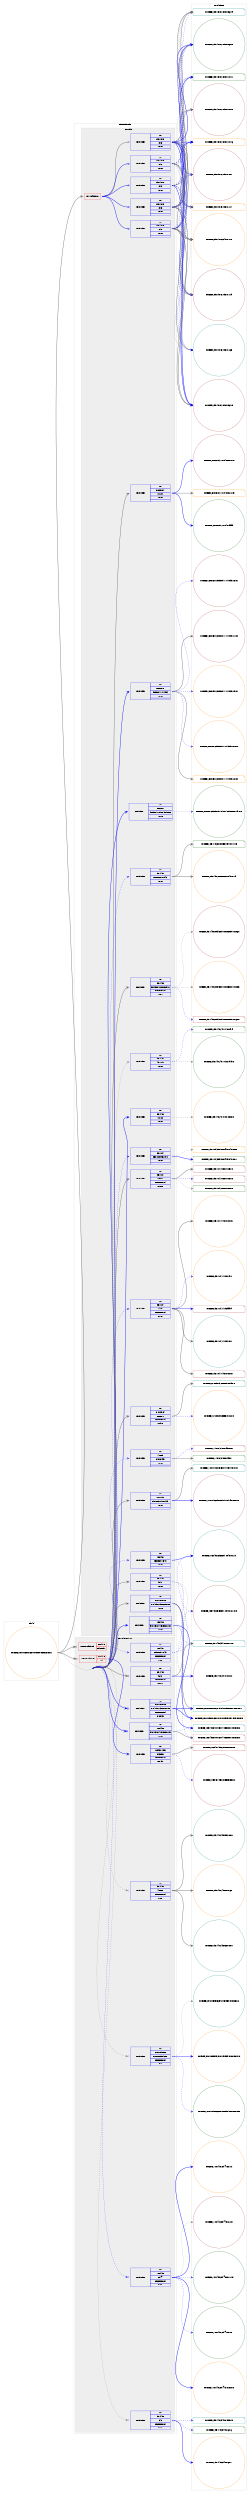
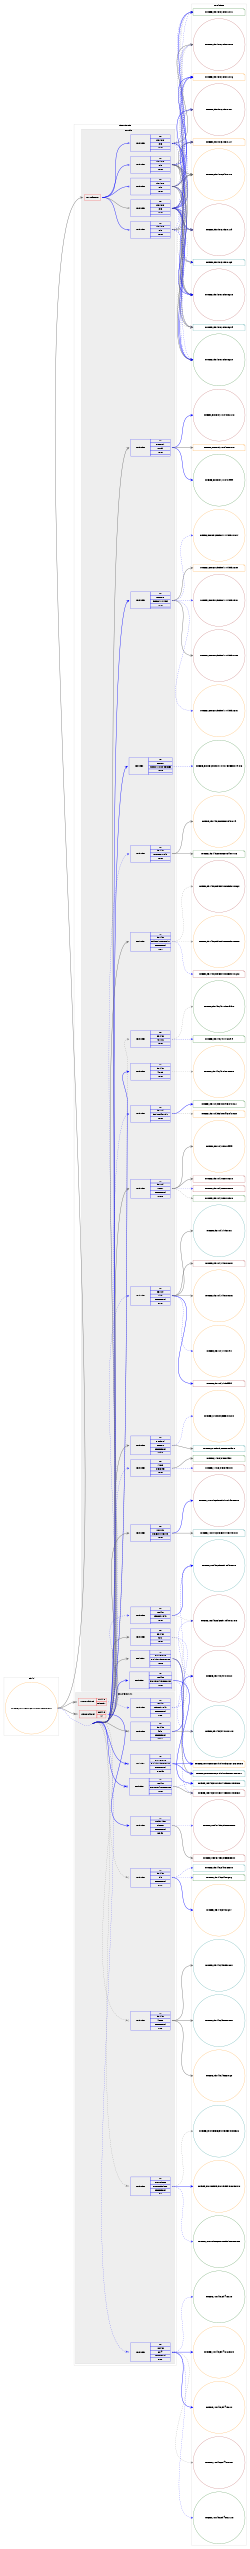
(219, 350) -> (219, 262)
none -> (219, 1146)
(219, 1644) -> (219, 1731)
